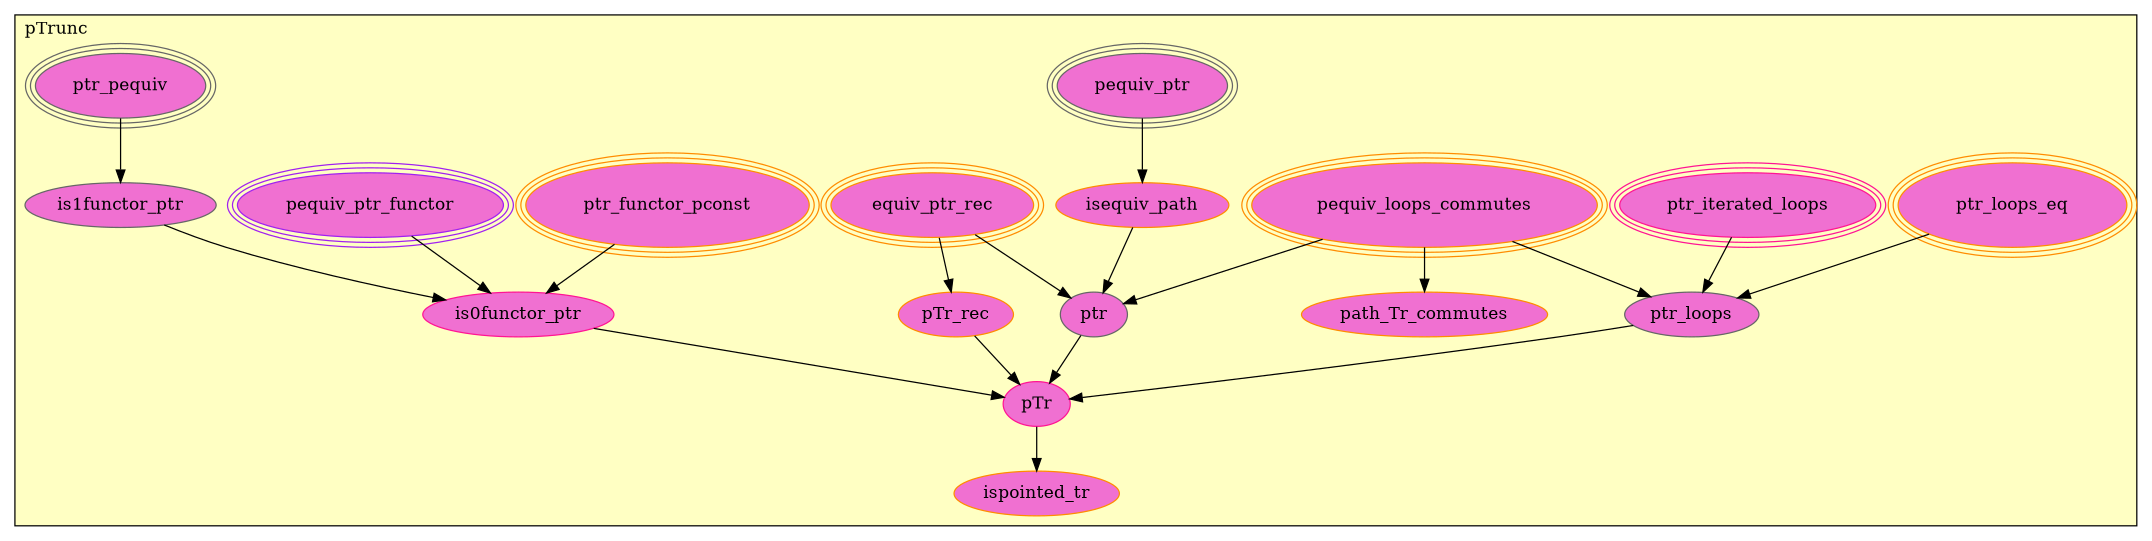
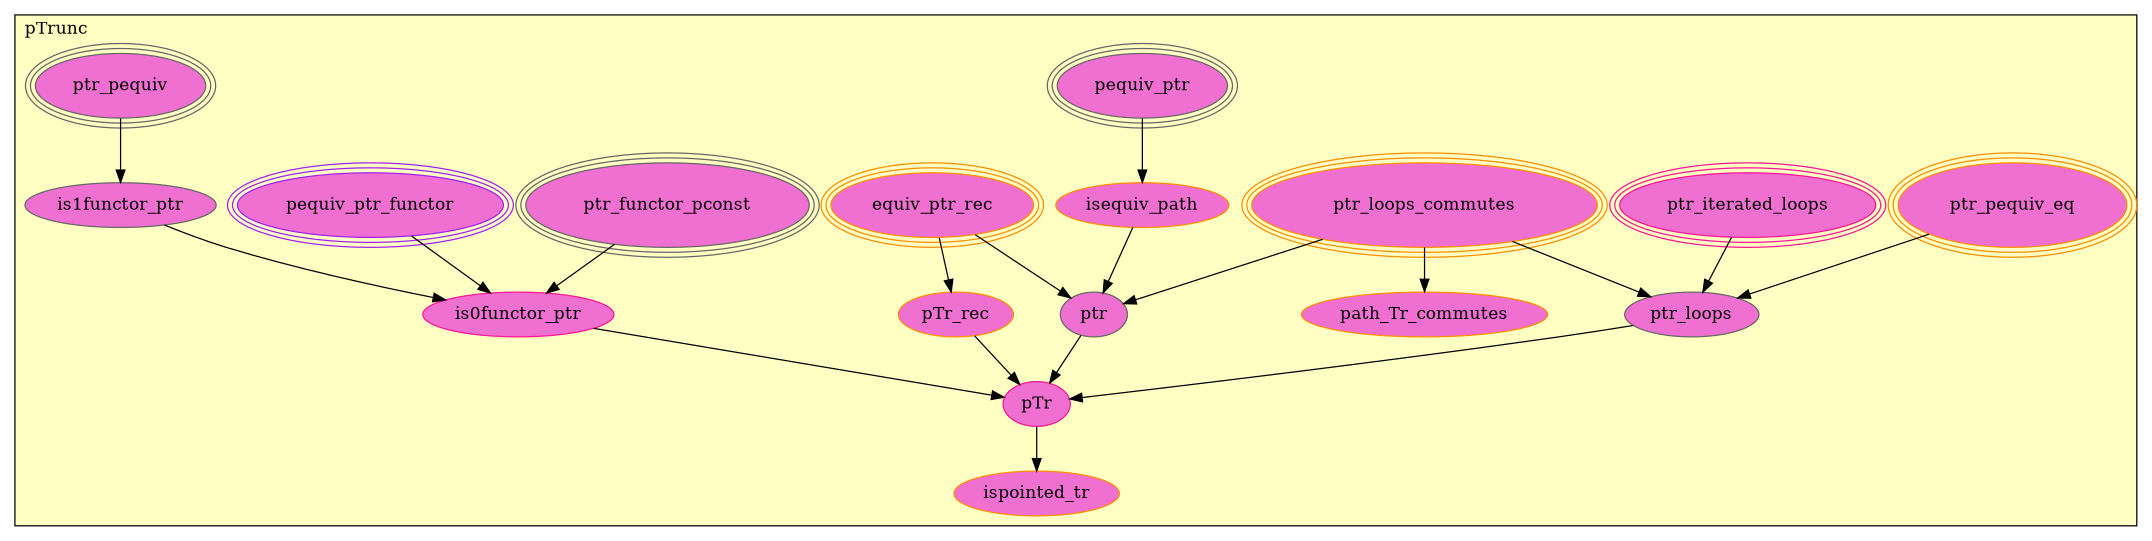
(668, 205) -> (668, 205)
(1425, 205) -> (1425, 205)
(2013, 205) -> (2013, 205)
